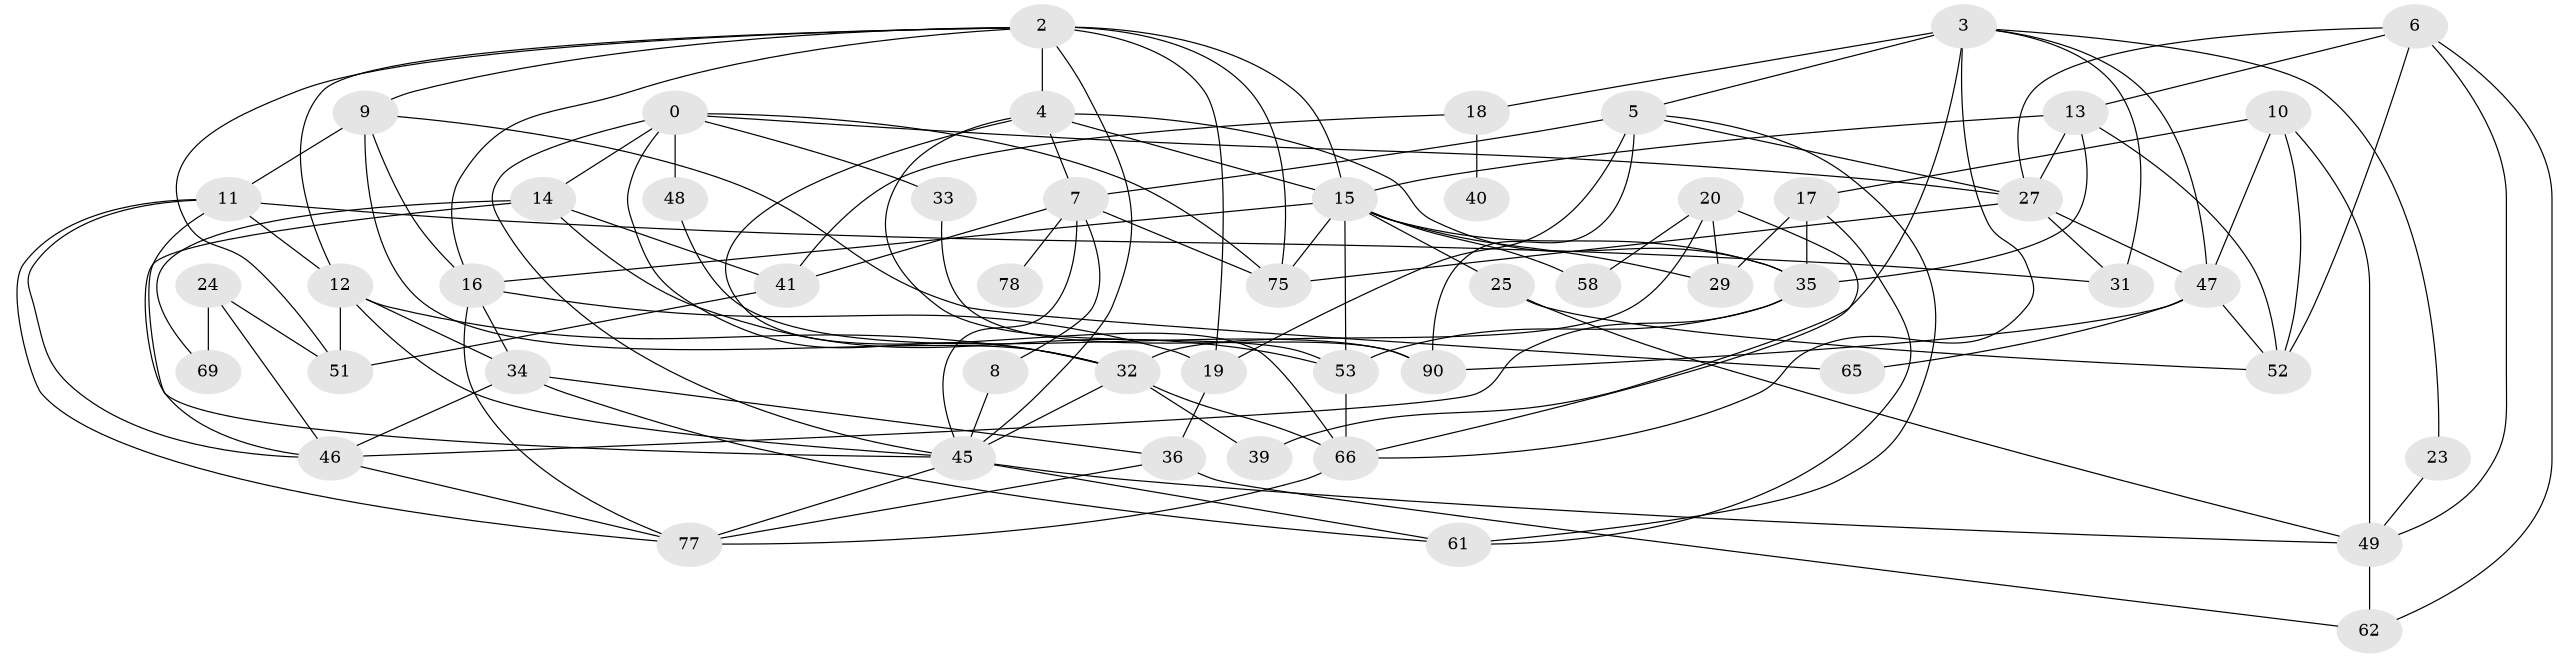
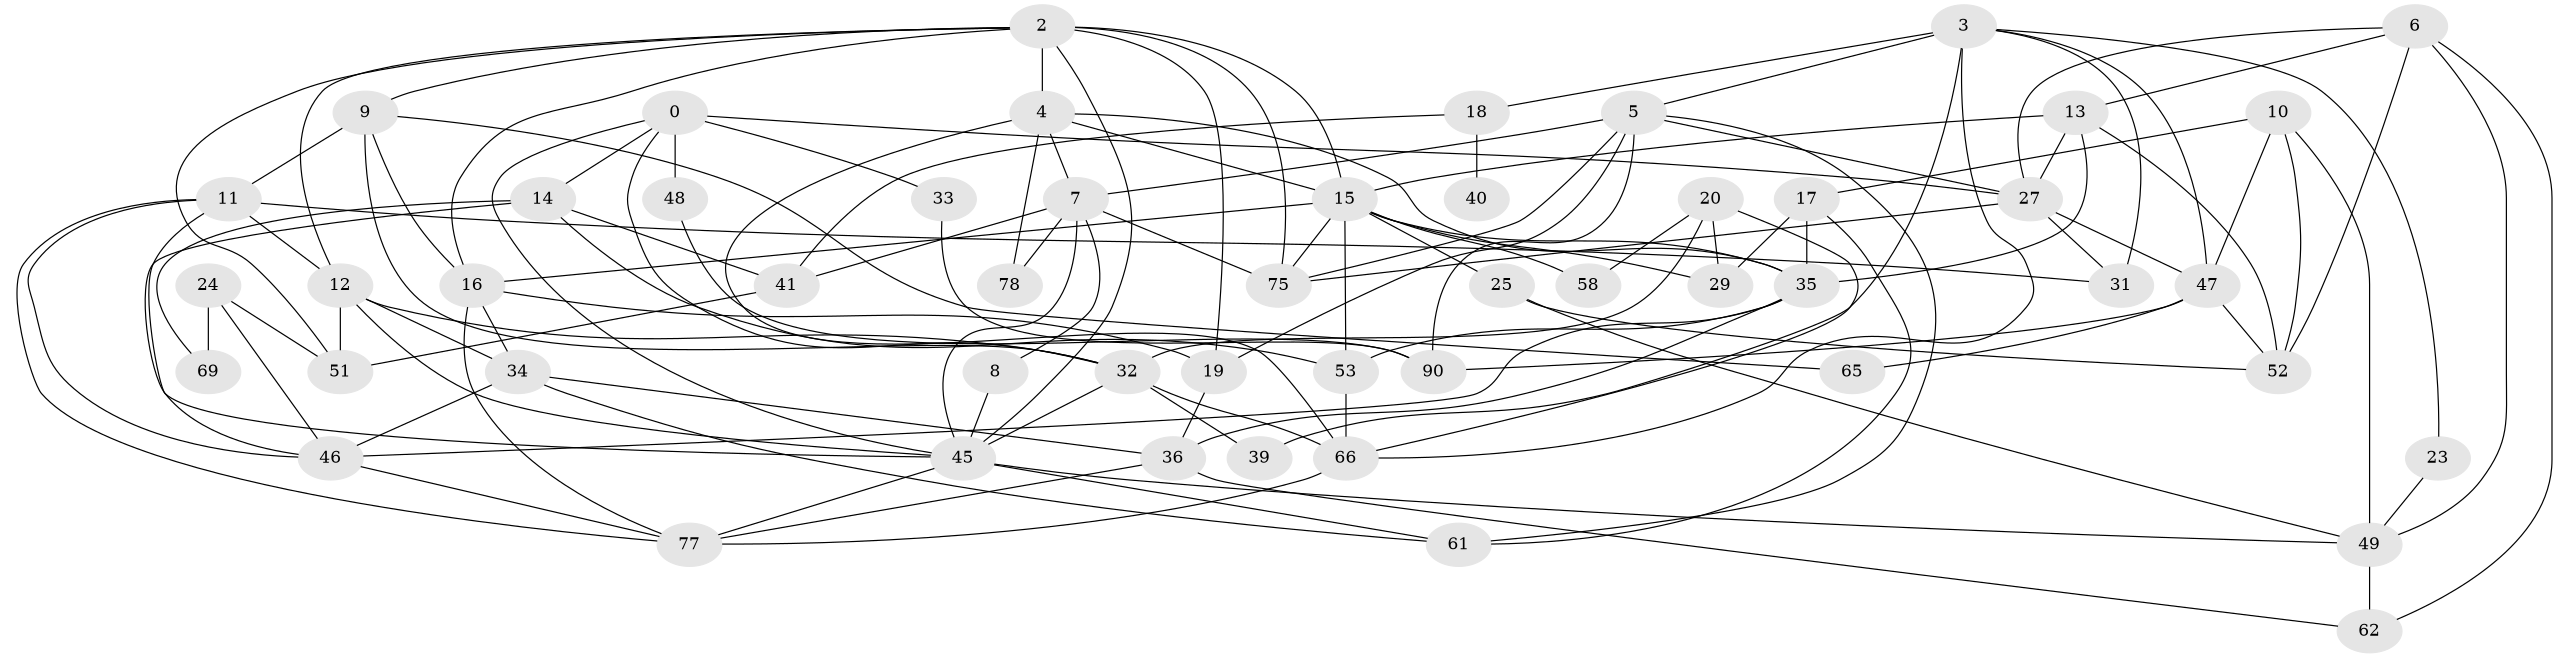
(999, 143) -> (1496, 229)
(906, 275) -> (1026, 199)
none -> (1496, 400)
